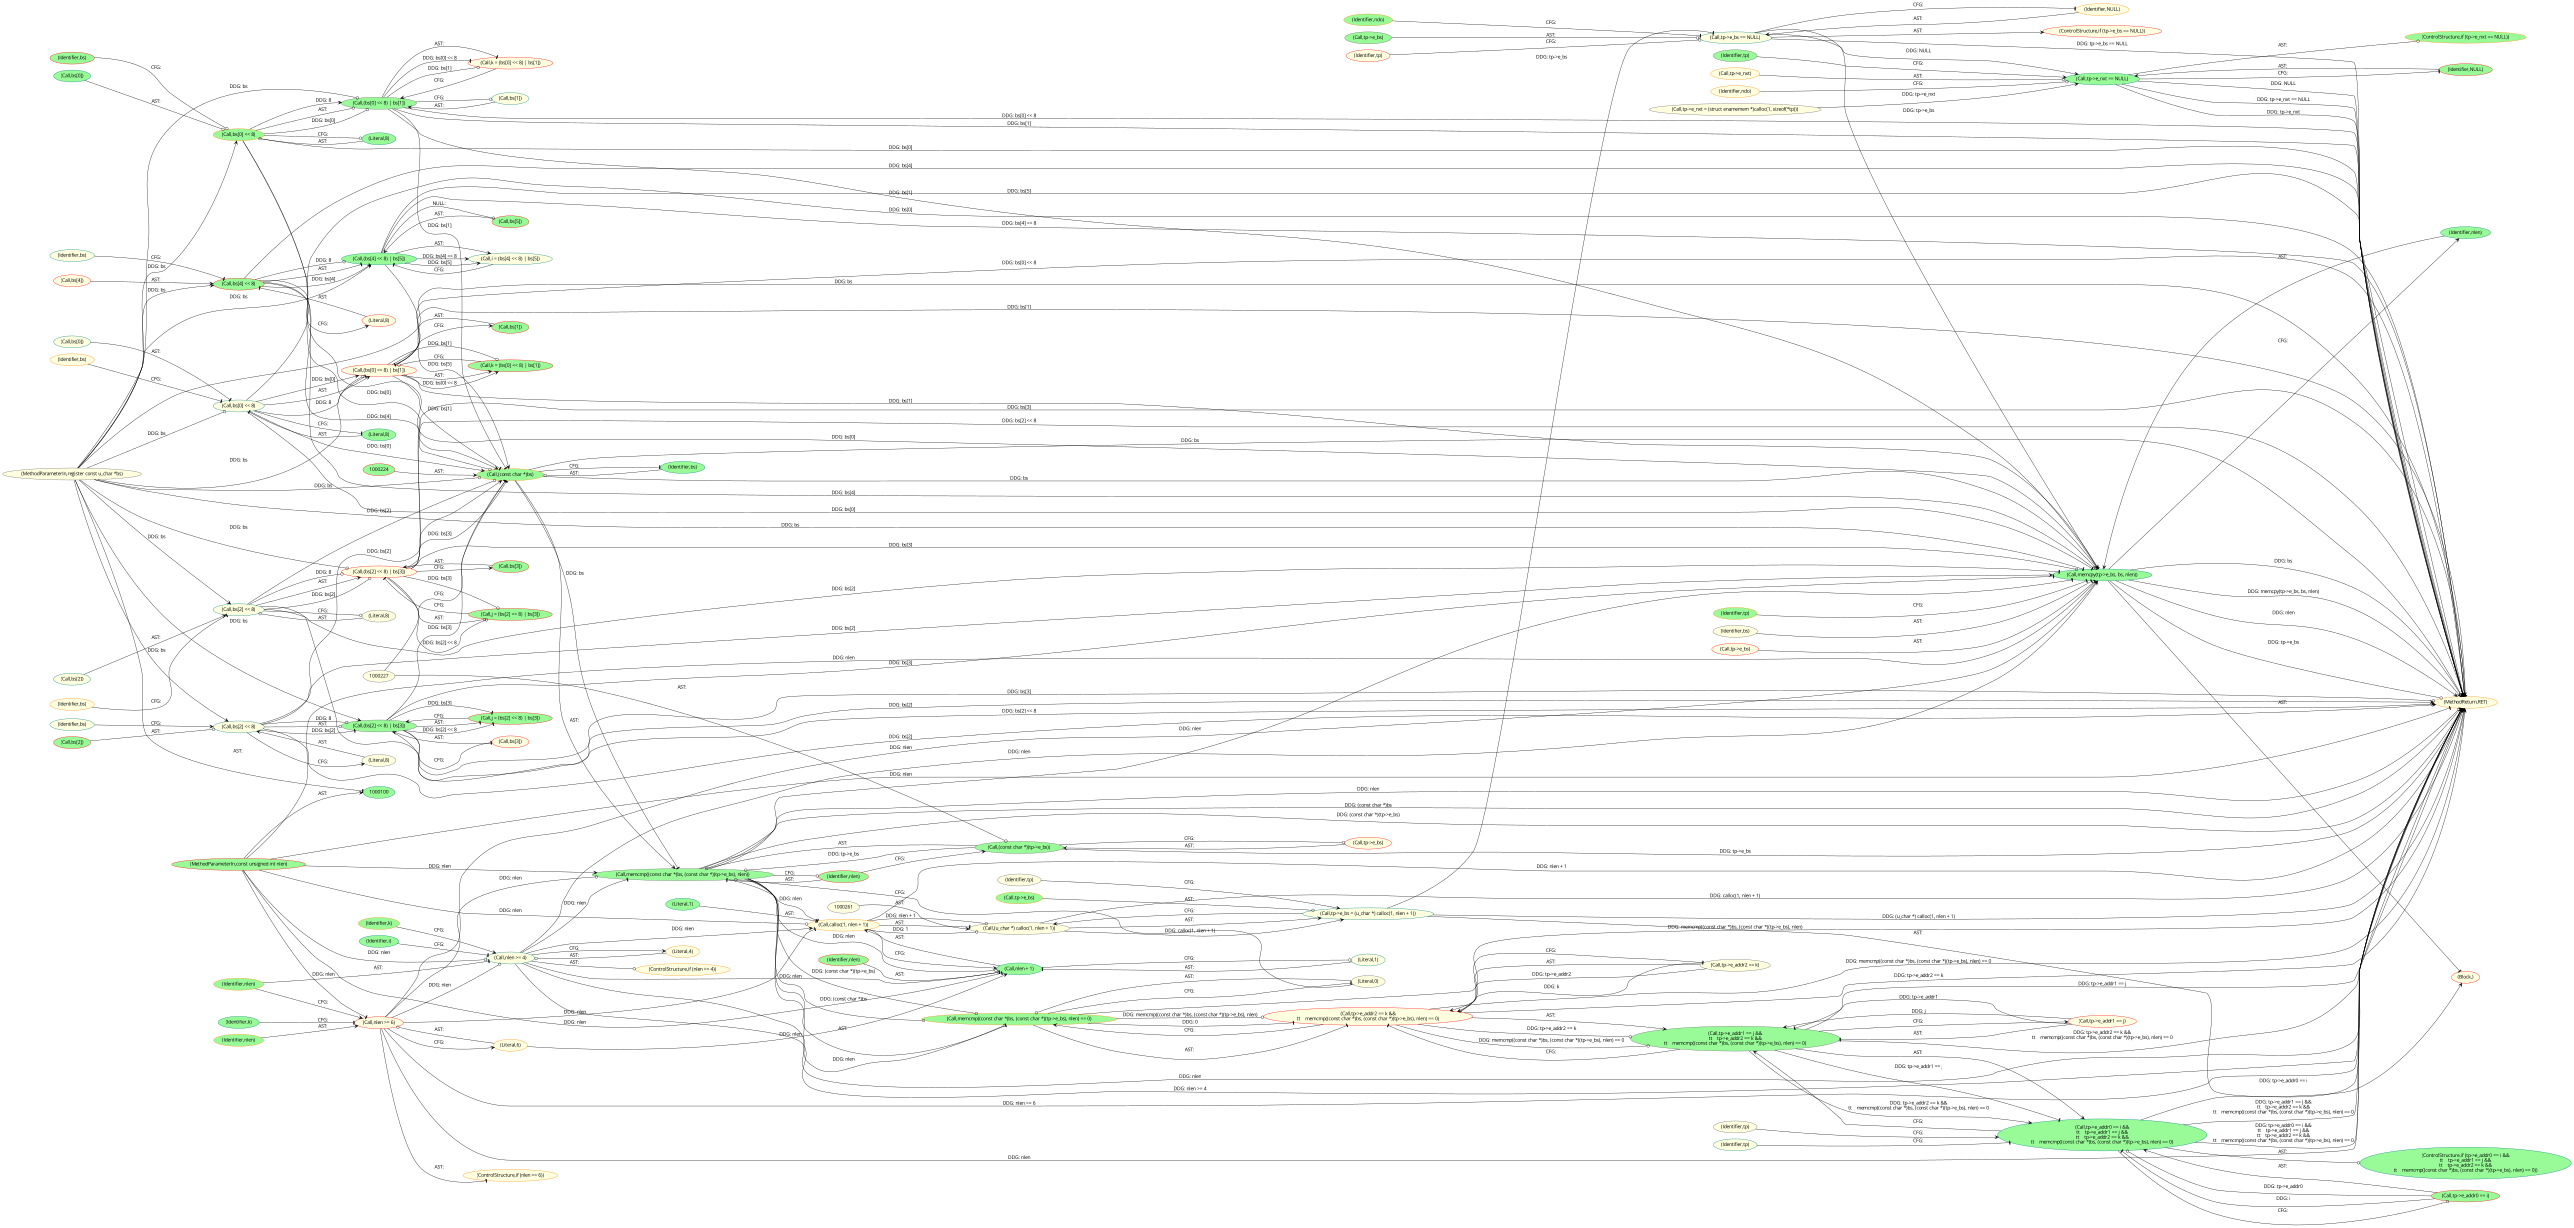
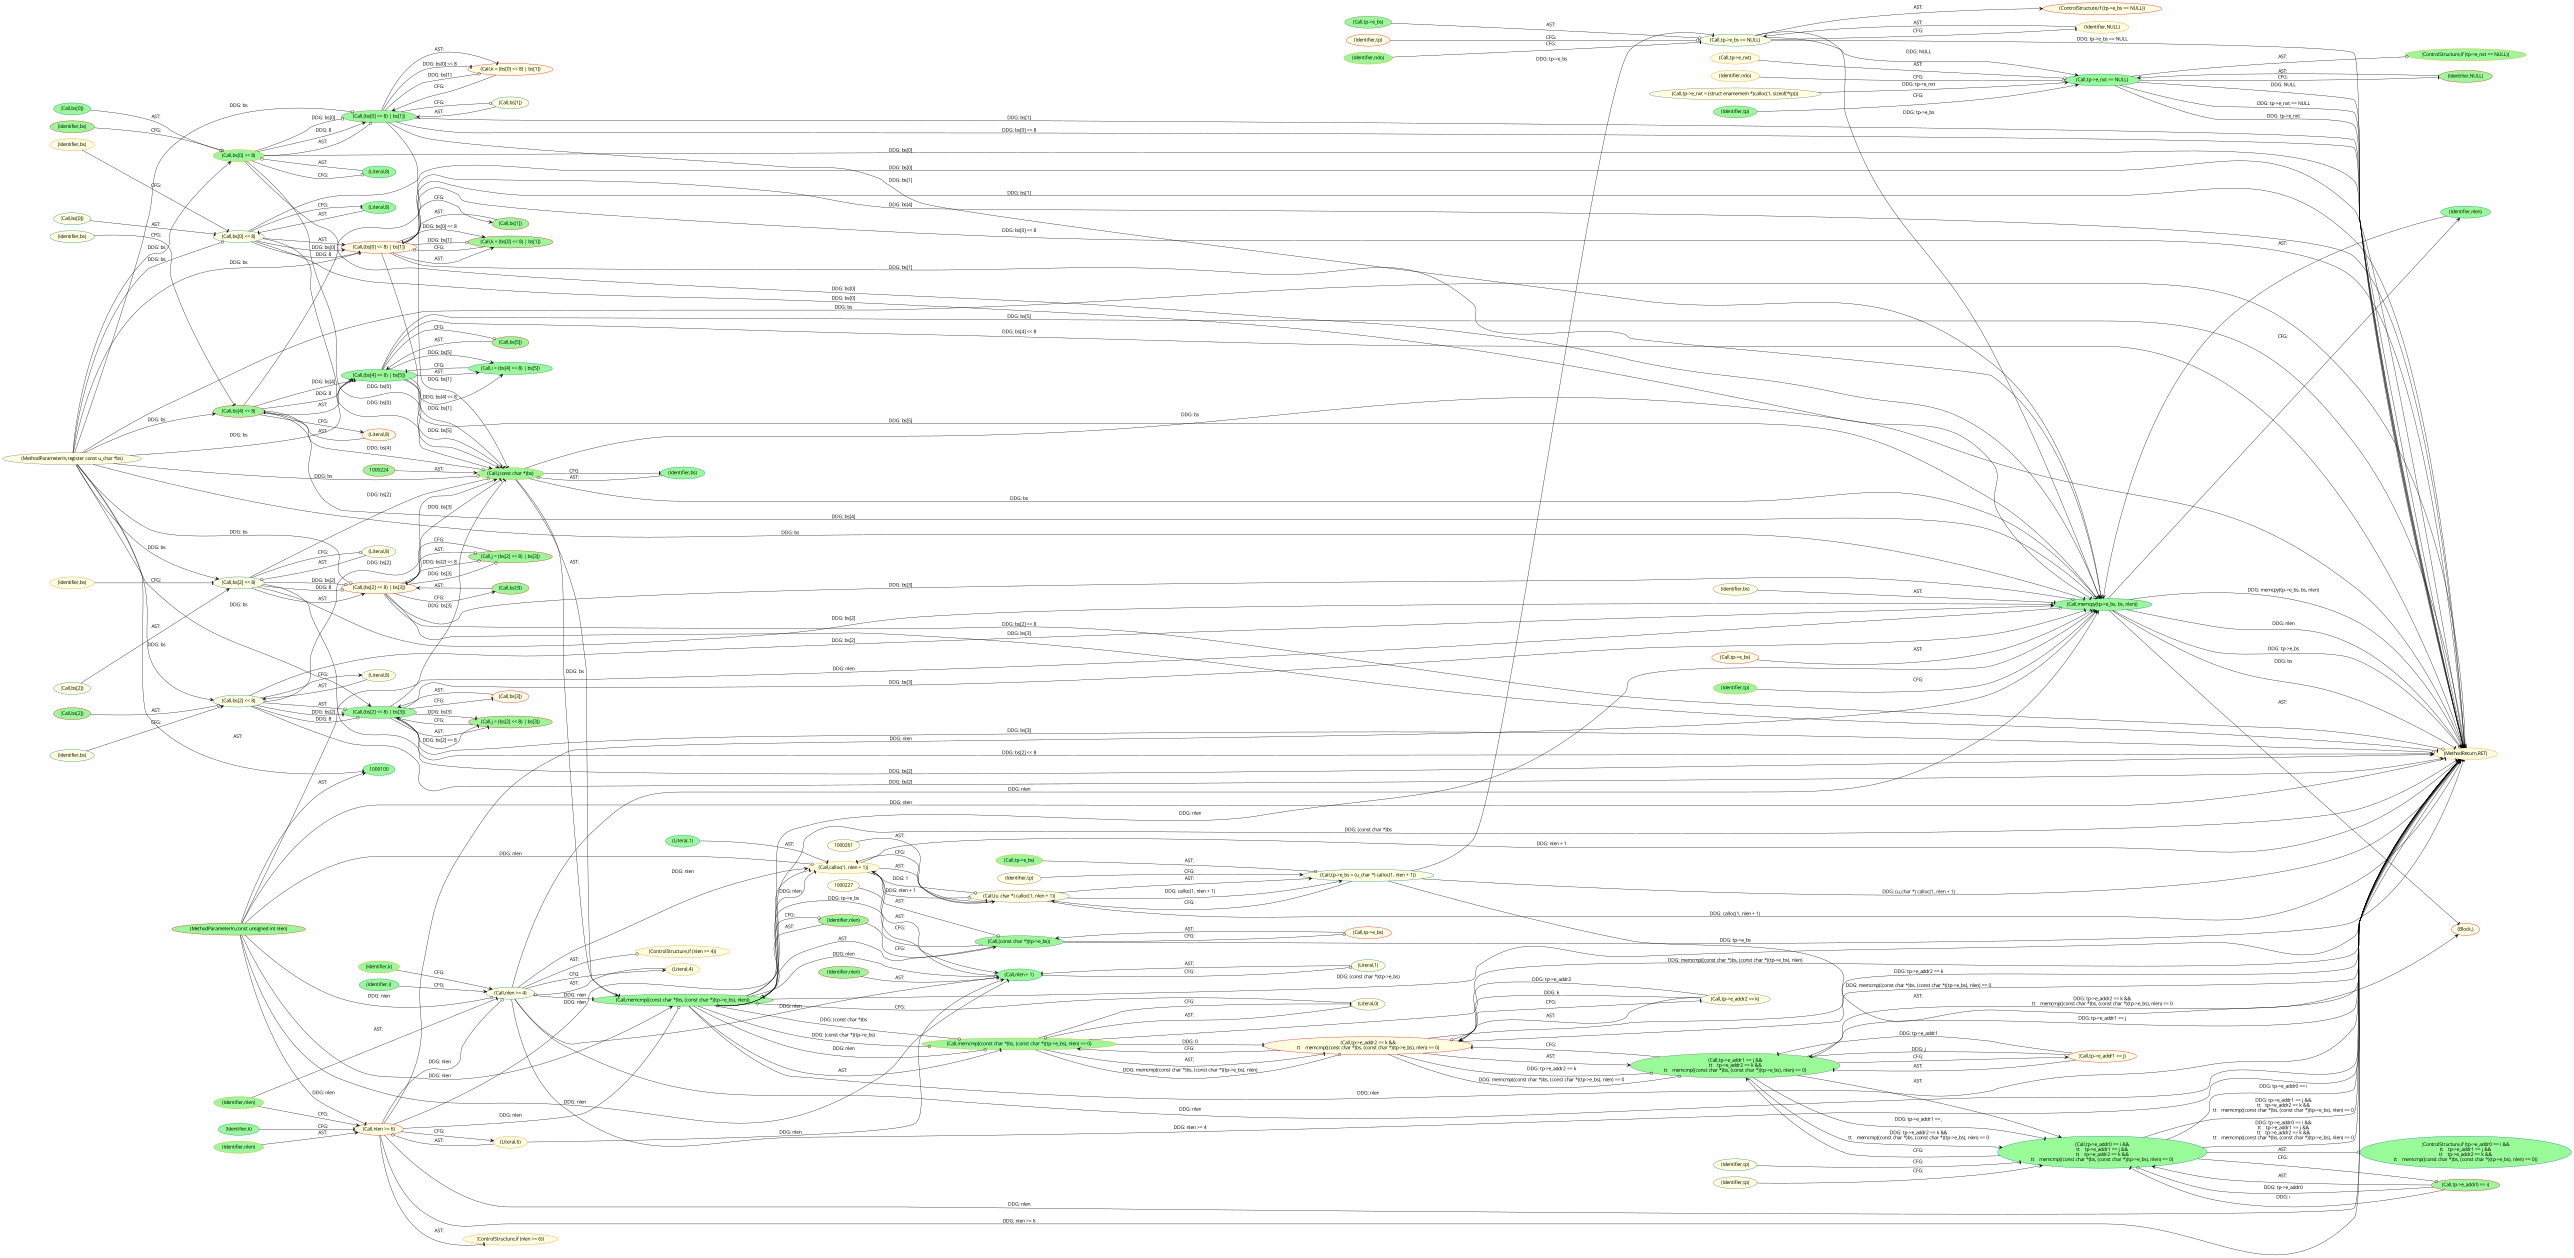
(440, 204) -> (440, 327)
(510, 259) -> (510, 368)
(72, 281) -> none
none -> (1263, 424)
(457, 597) -> none
none -> (916, 863)
(442, 949) -> (441, 989)
